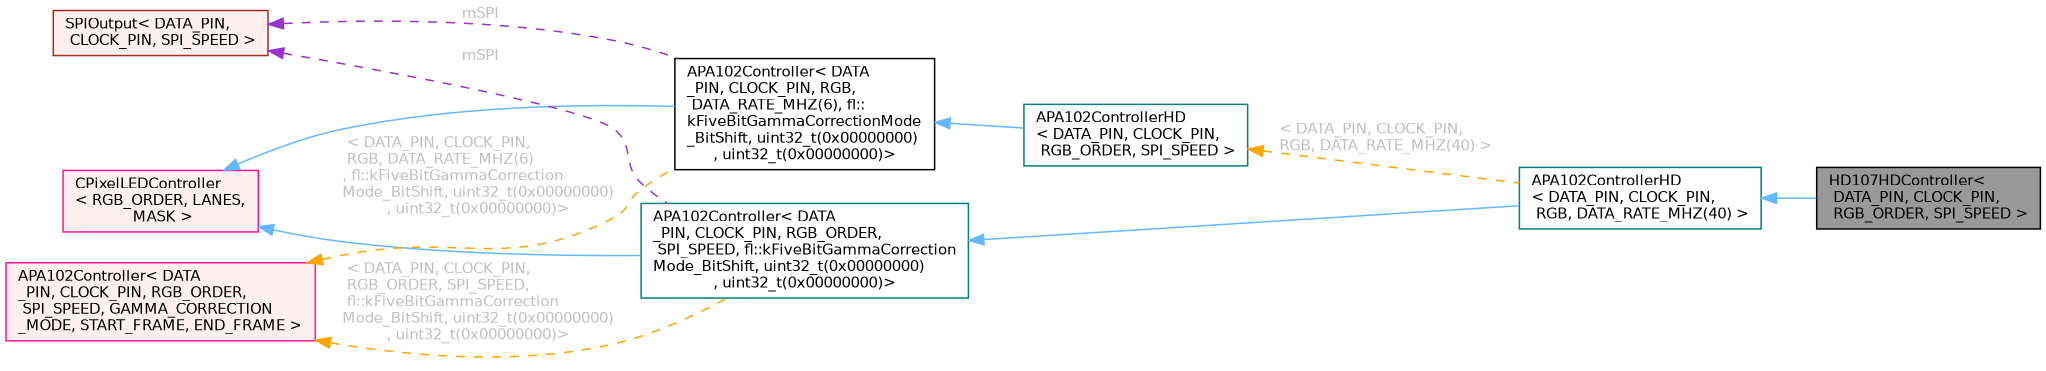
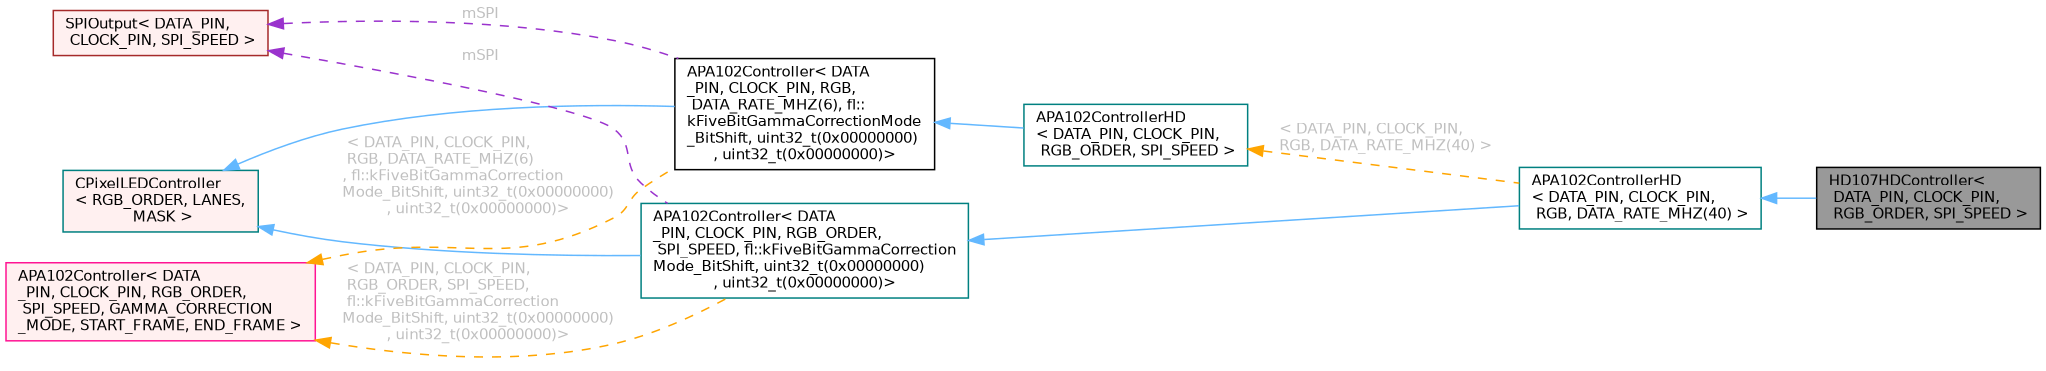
(161, 201) -> (161, 201)
